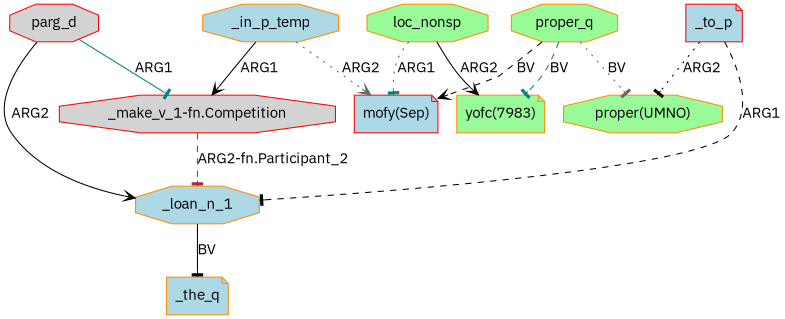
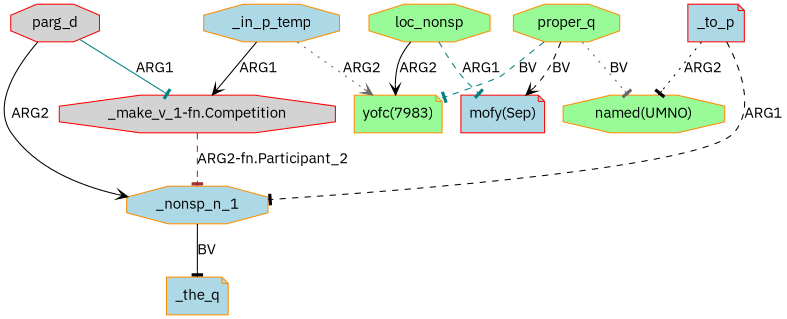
(396, 64) -> (456, 68)
(329, 65) -> (331, 65)
(643, 114) -> (644, 114)
(197, 205) -> (197, 205)
